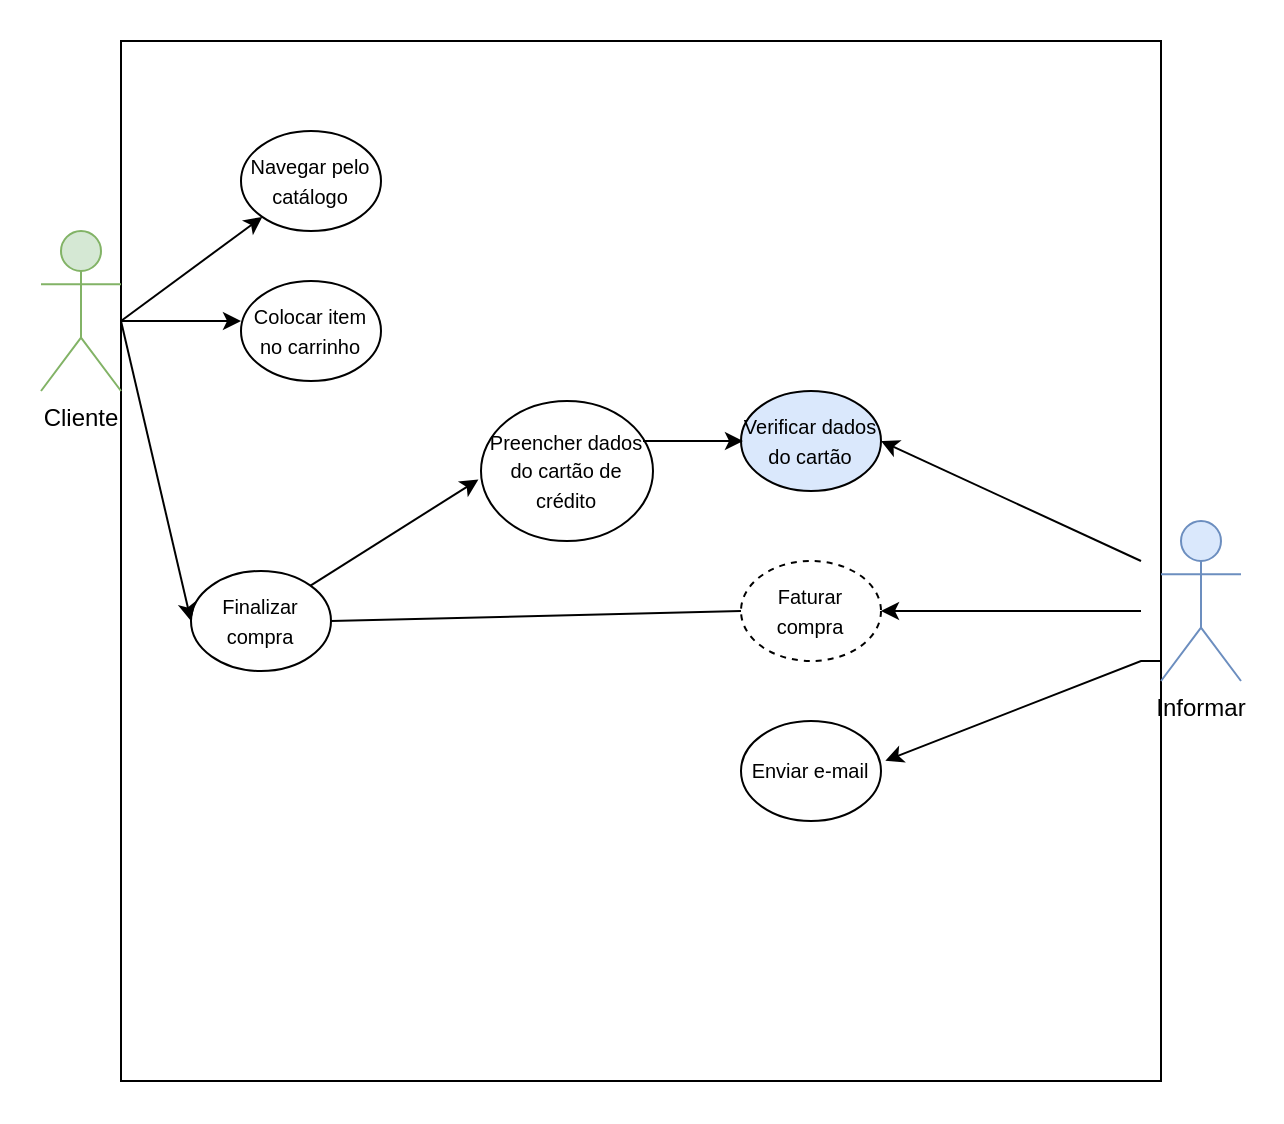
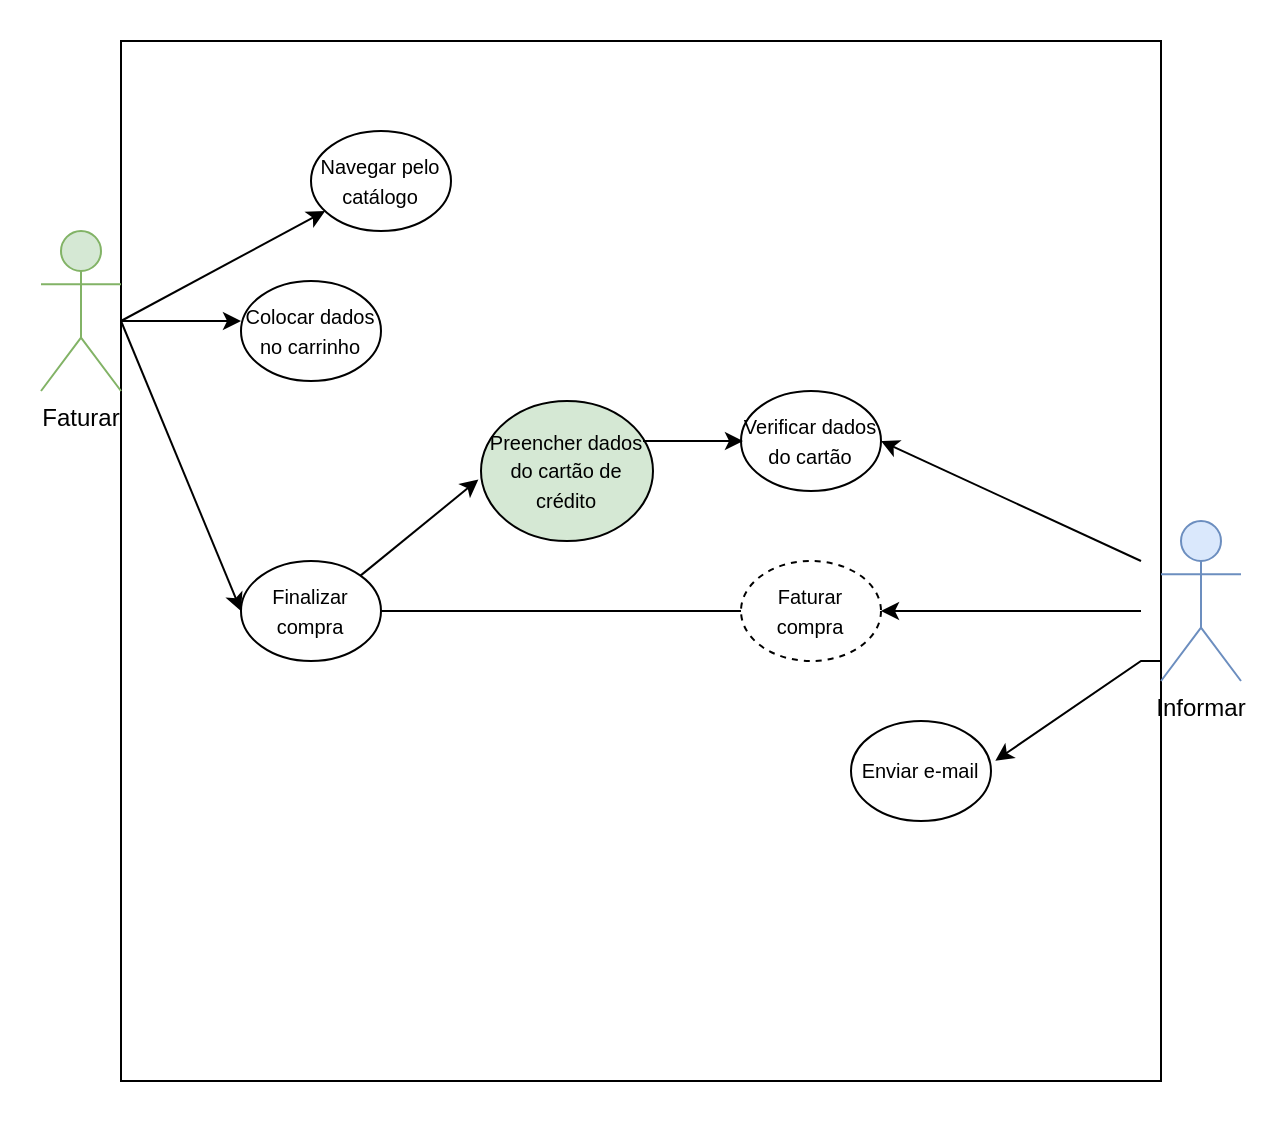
(311, 181) -> (381, 181)
(311, 331) -> (311, 331)
(82, 419) -> (82, 419)
(811, 441) -> (811, 441)
(567, 471) -> (567, 471)
(261, 621) -> (311, 611)
(811, 771) -> (921, 771)
